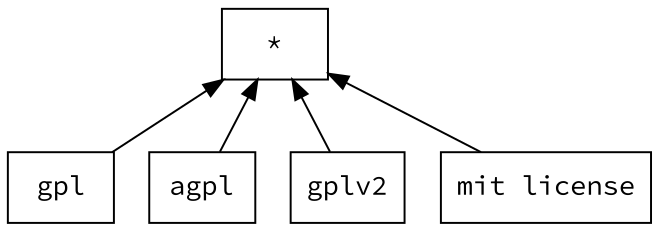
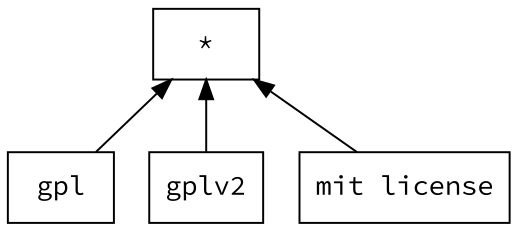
(202, 188) -> none
